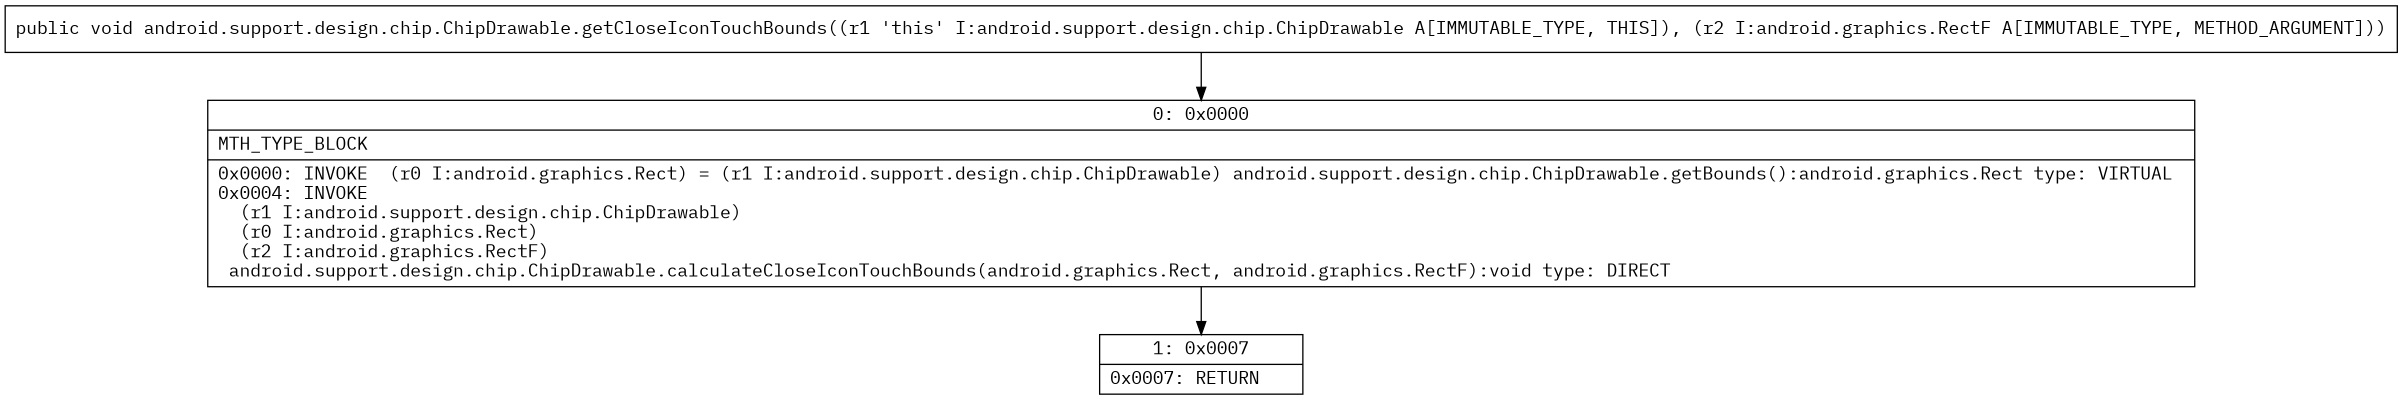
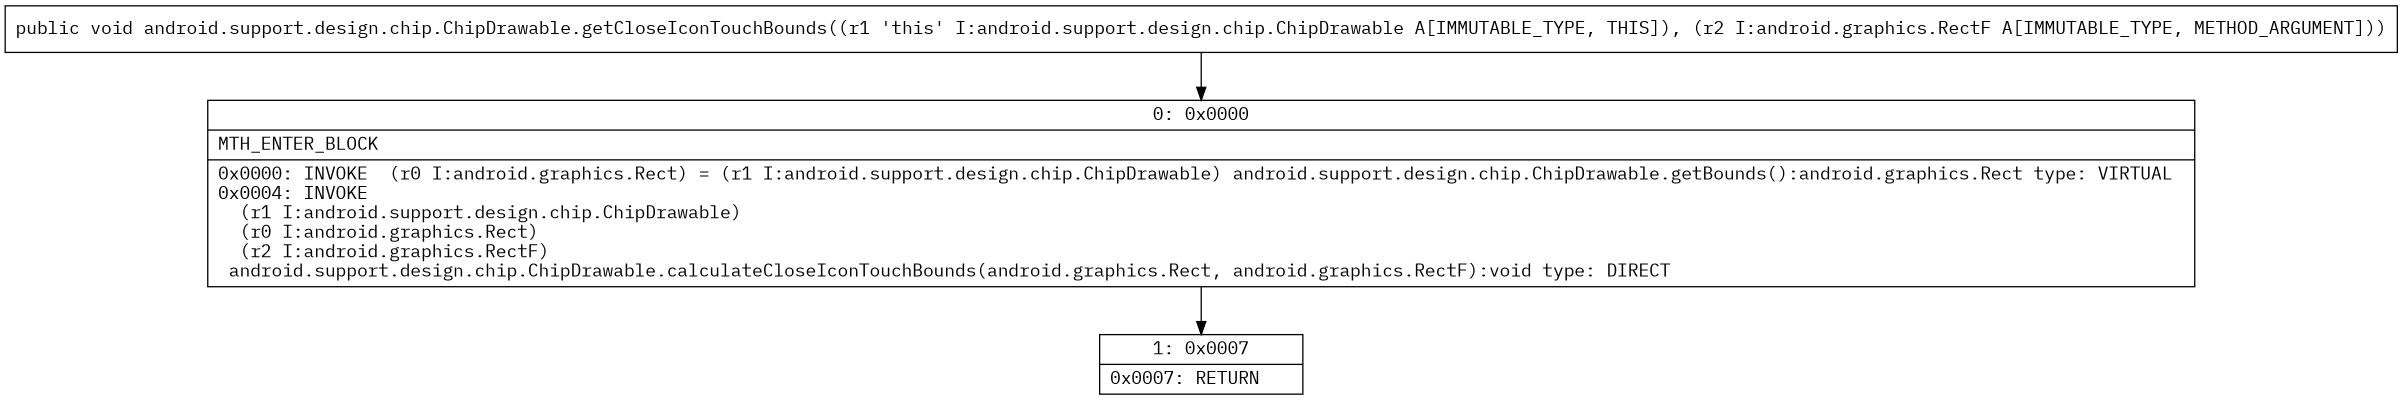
(293, 144) -> (298, 144)
